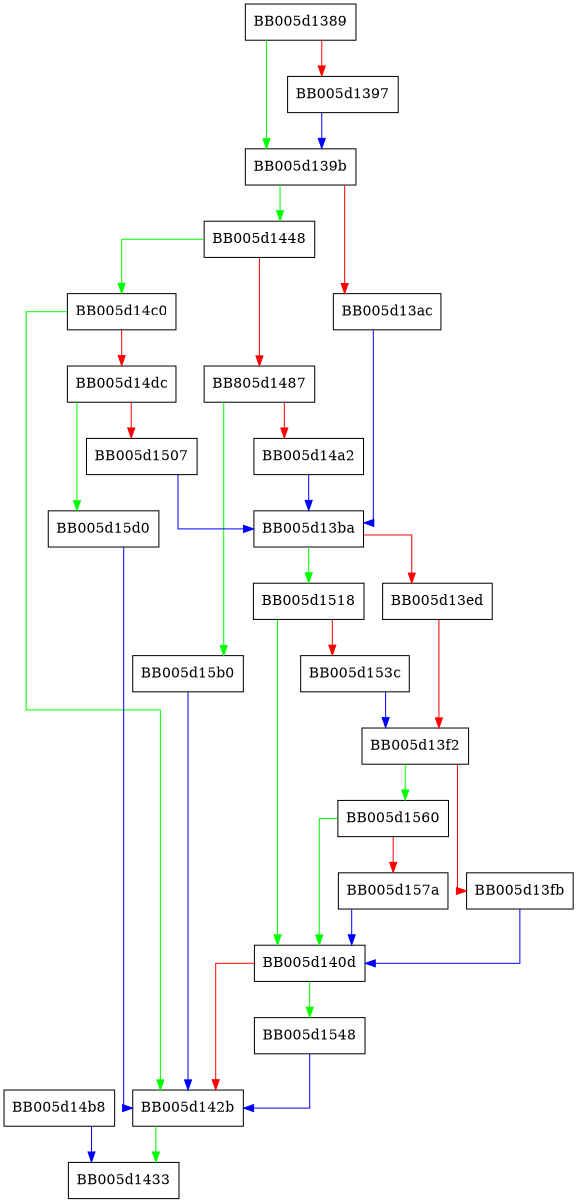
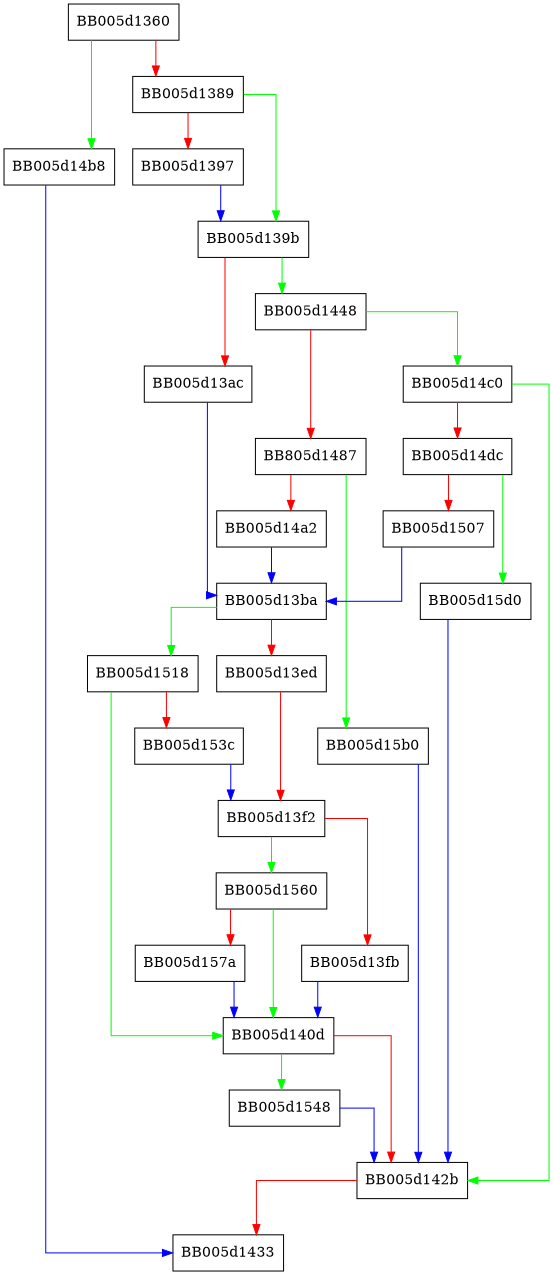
none -> (124, 22)
(156, 1139) -> (285, 1181)
